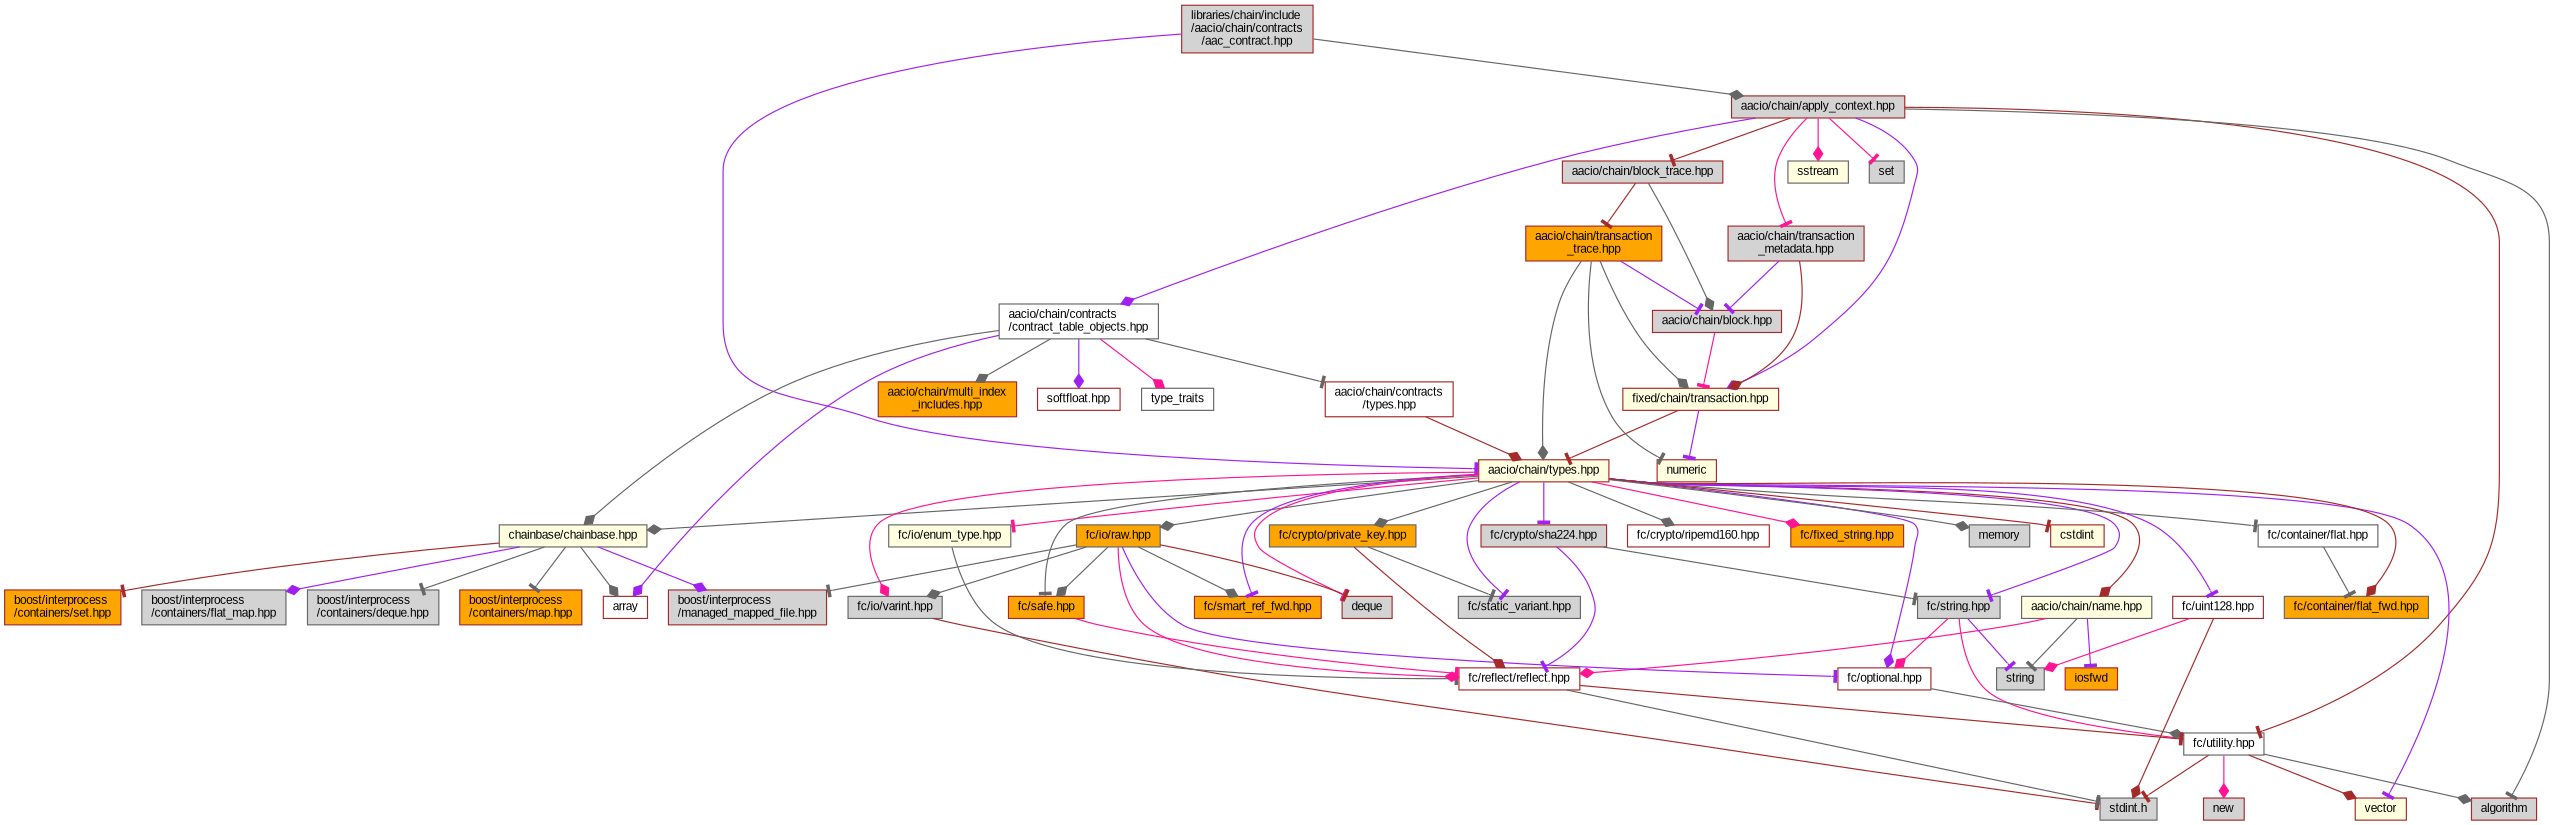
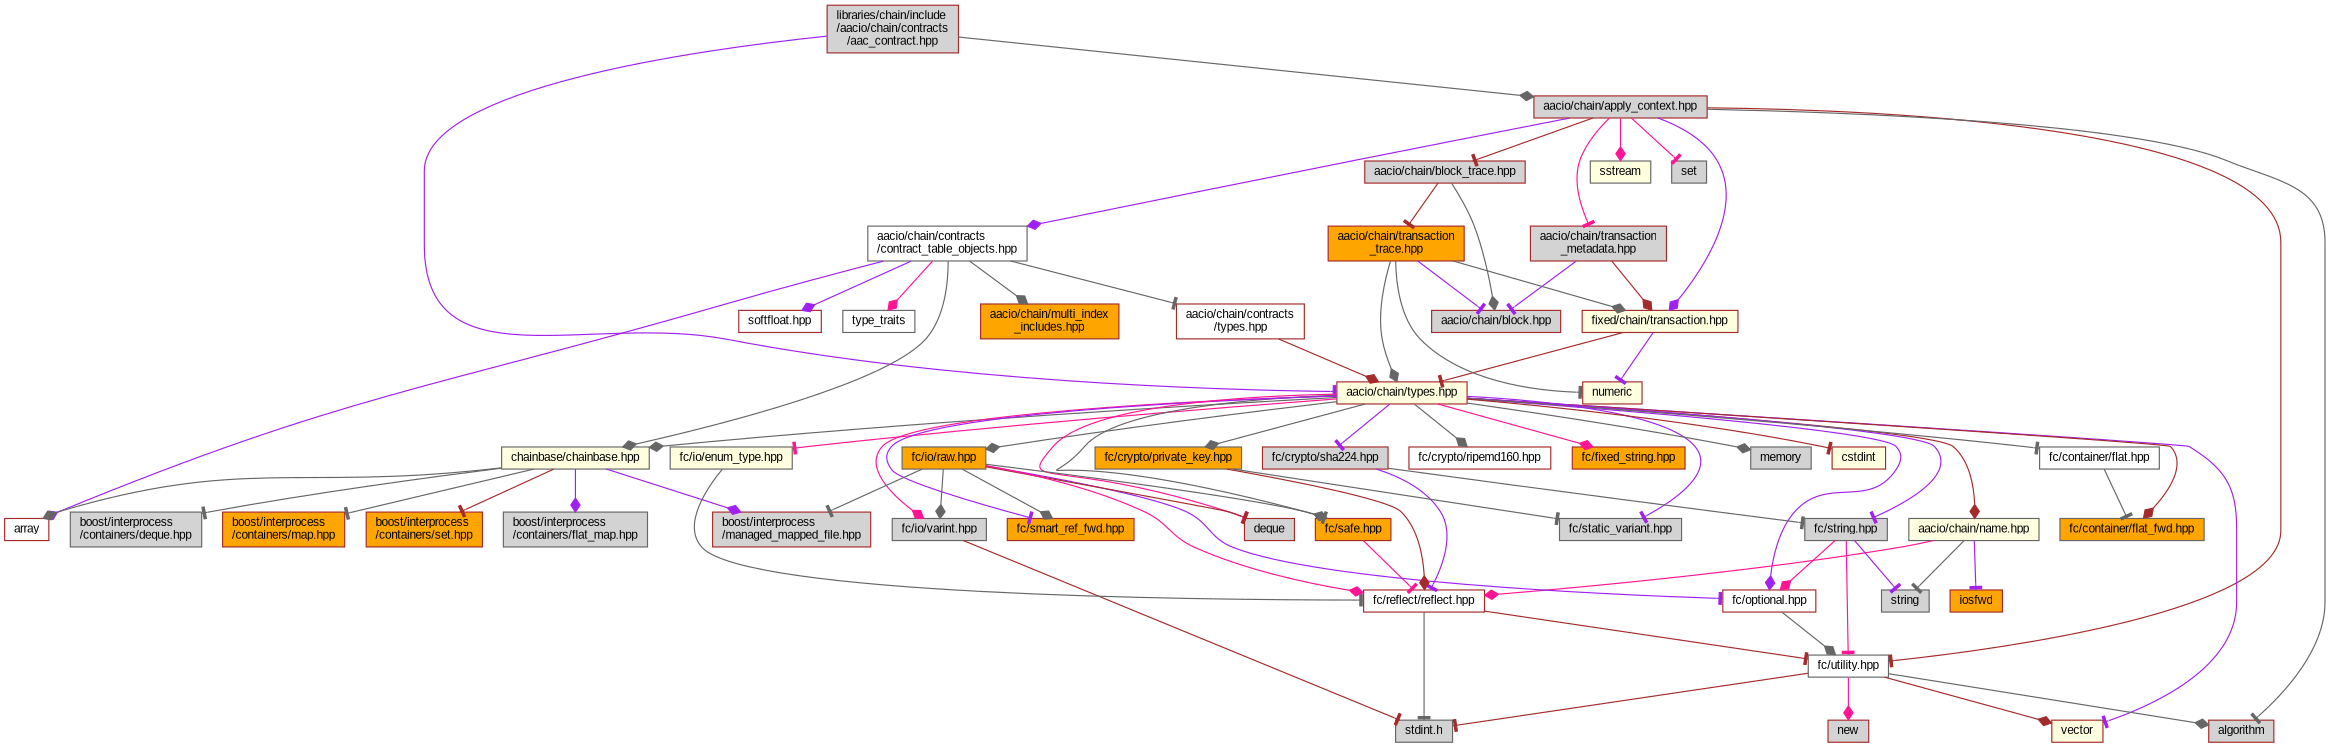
(1710, 357) -> none
(2218, 607) -> none
